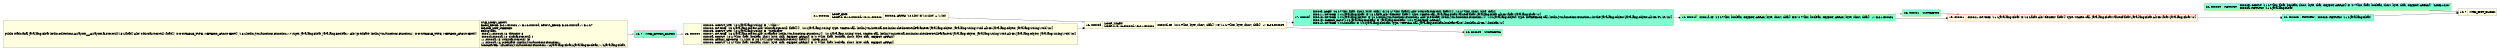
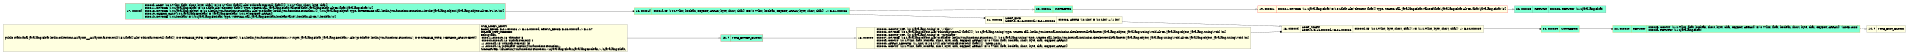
(2443, 11) -> (1862, 29)
(1894, 14) -> (941, 10)
(2415, 14) -> none
(1921, 18) -> (917, 16)
(2239, 18) -> (1510, 9)
(1289, 23) -> none
none -> (1595, 29)
